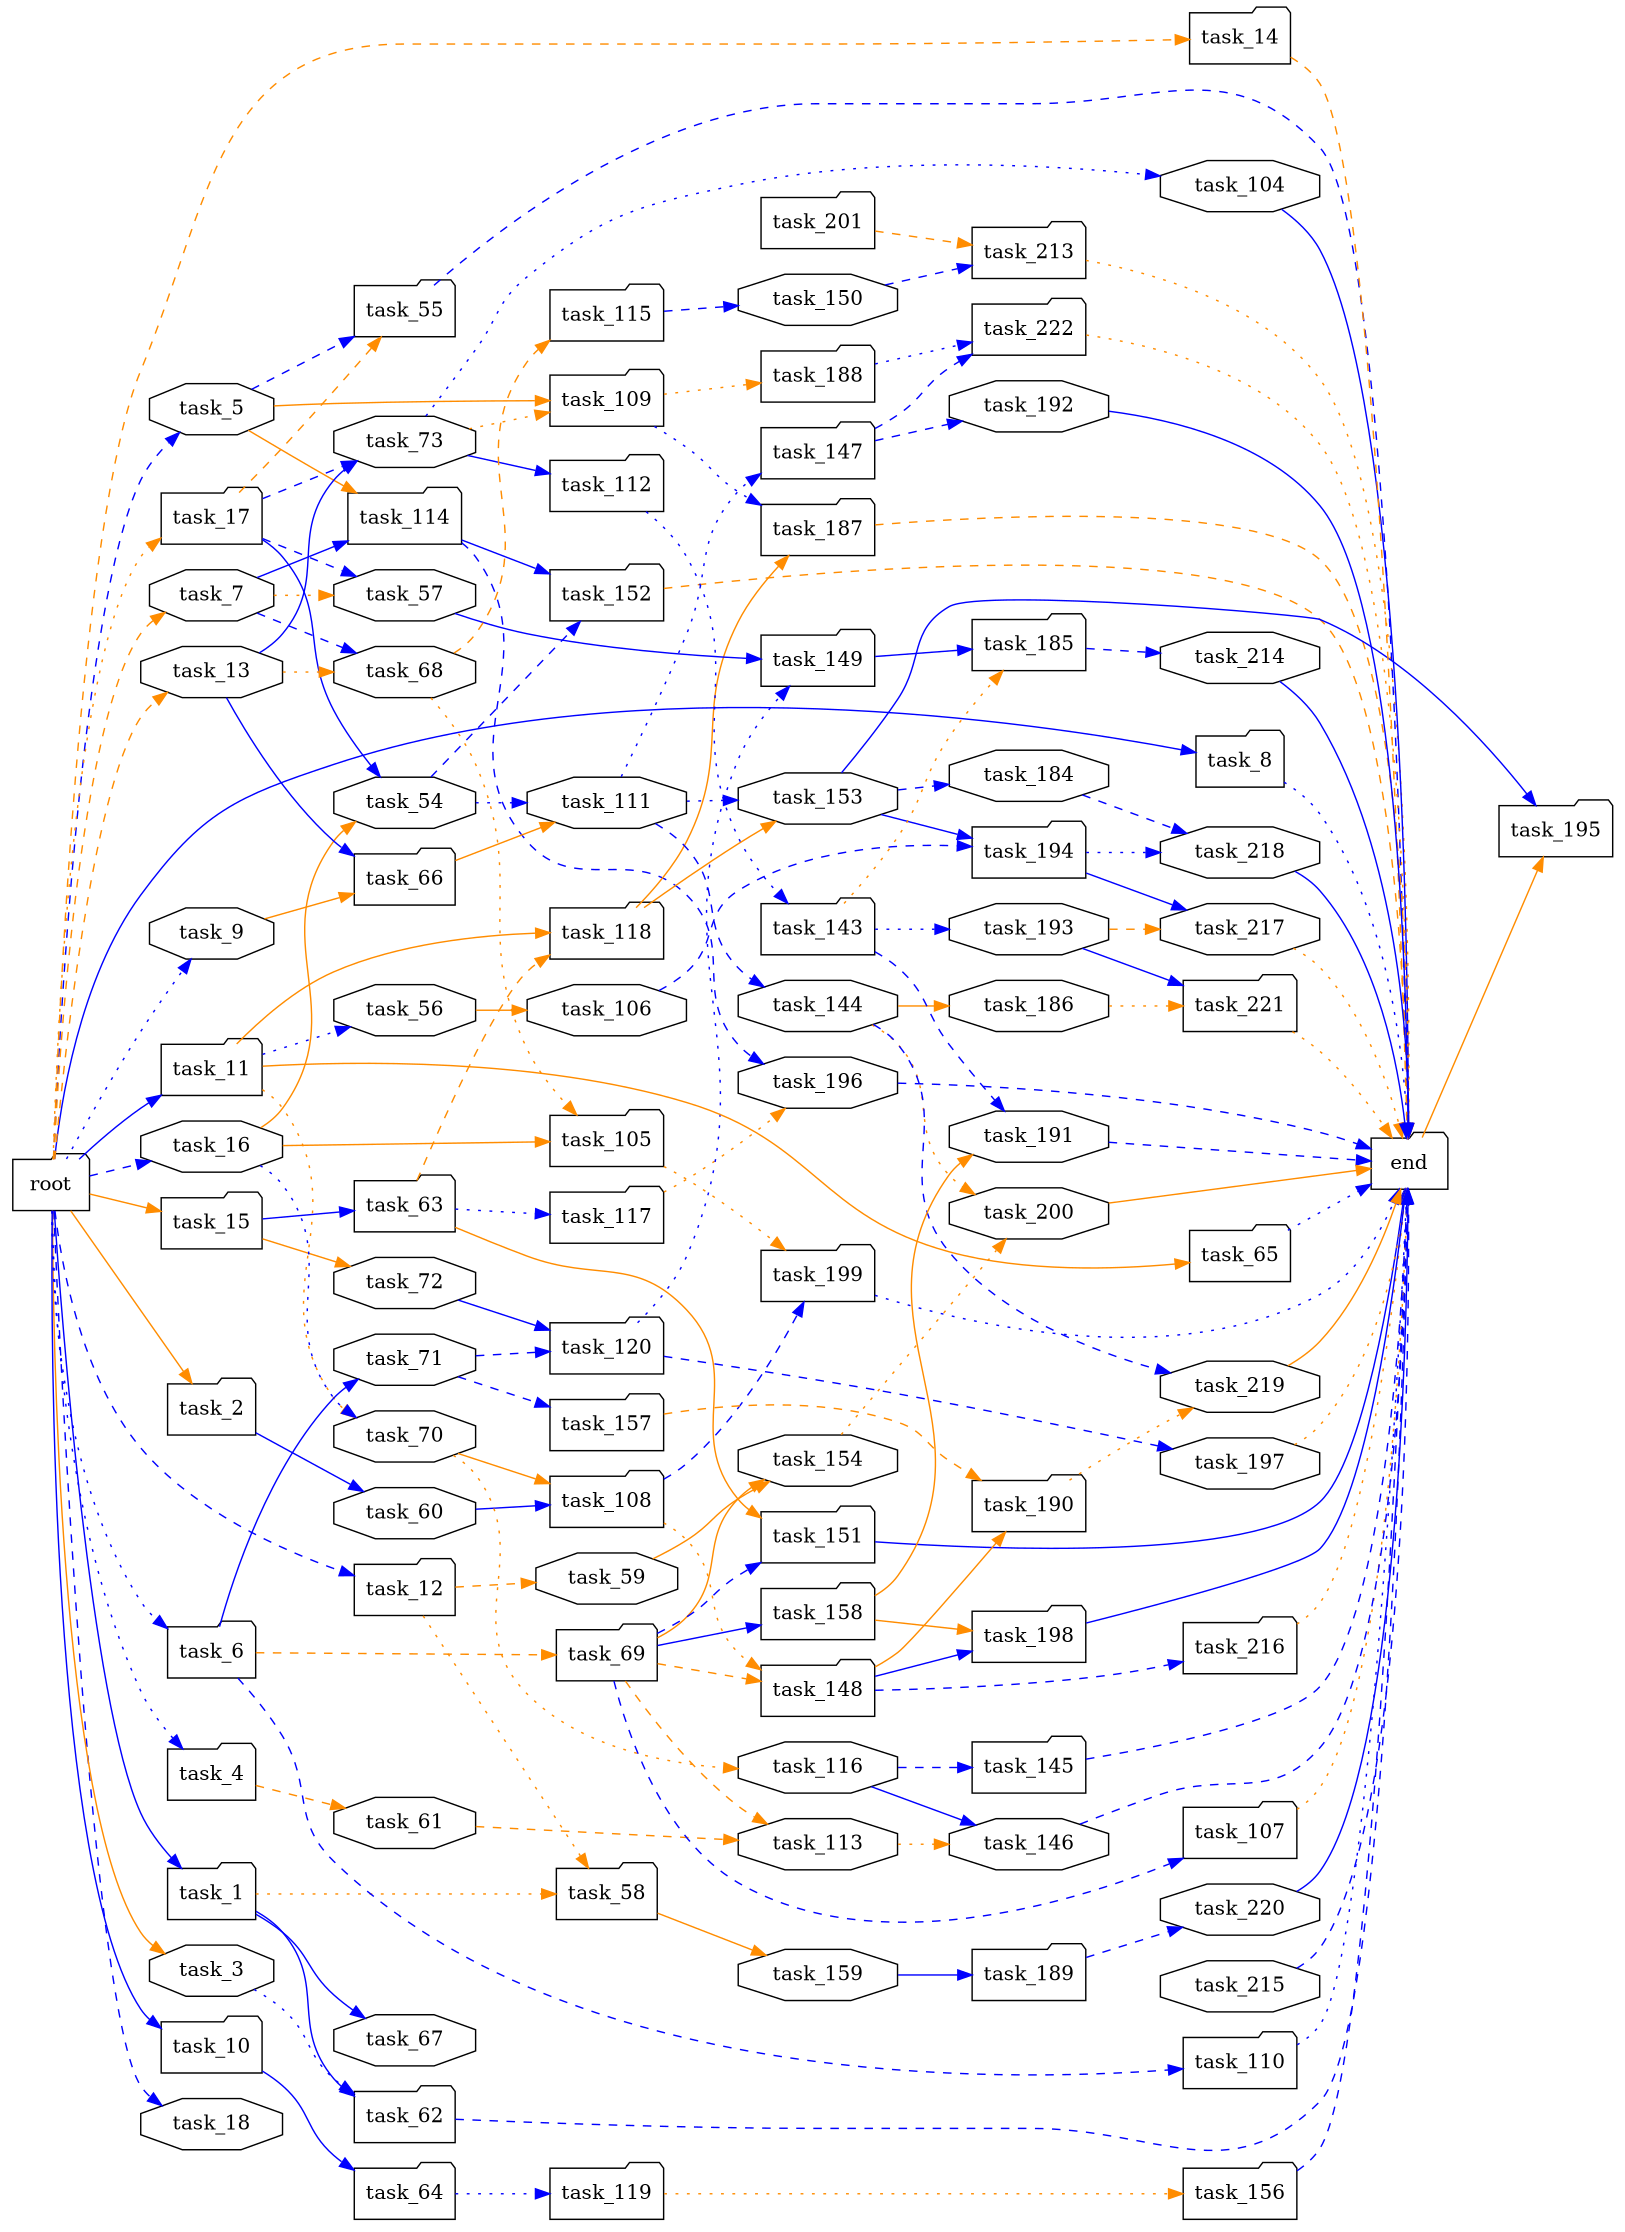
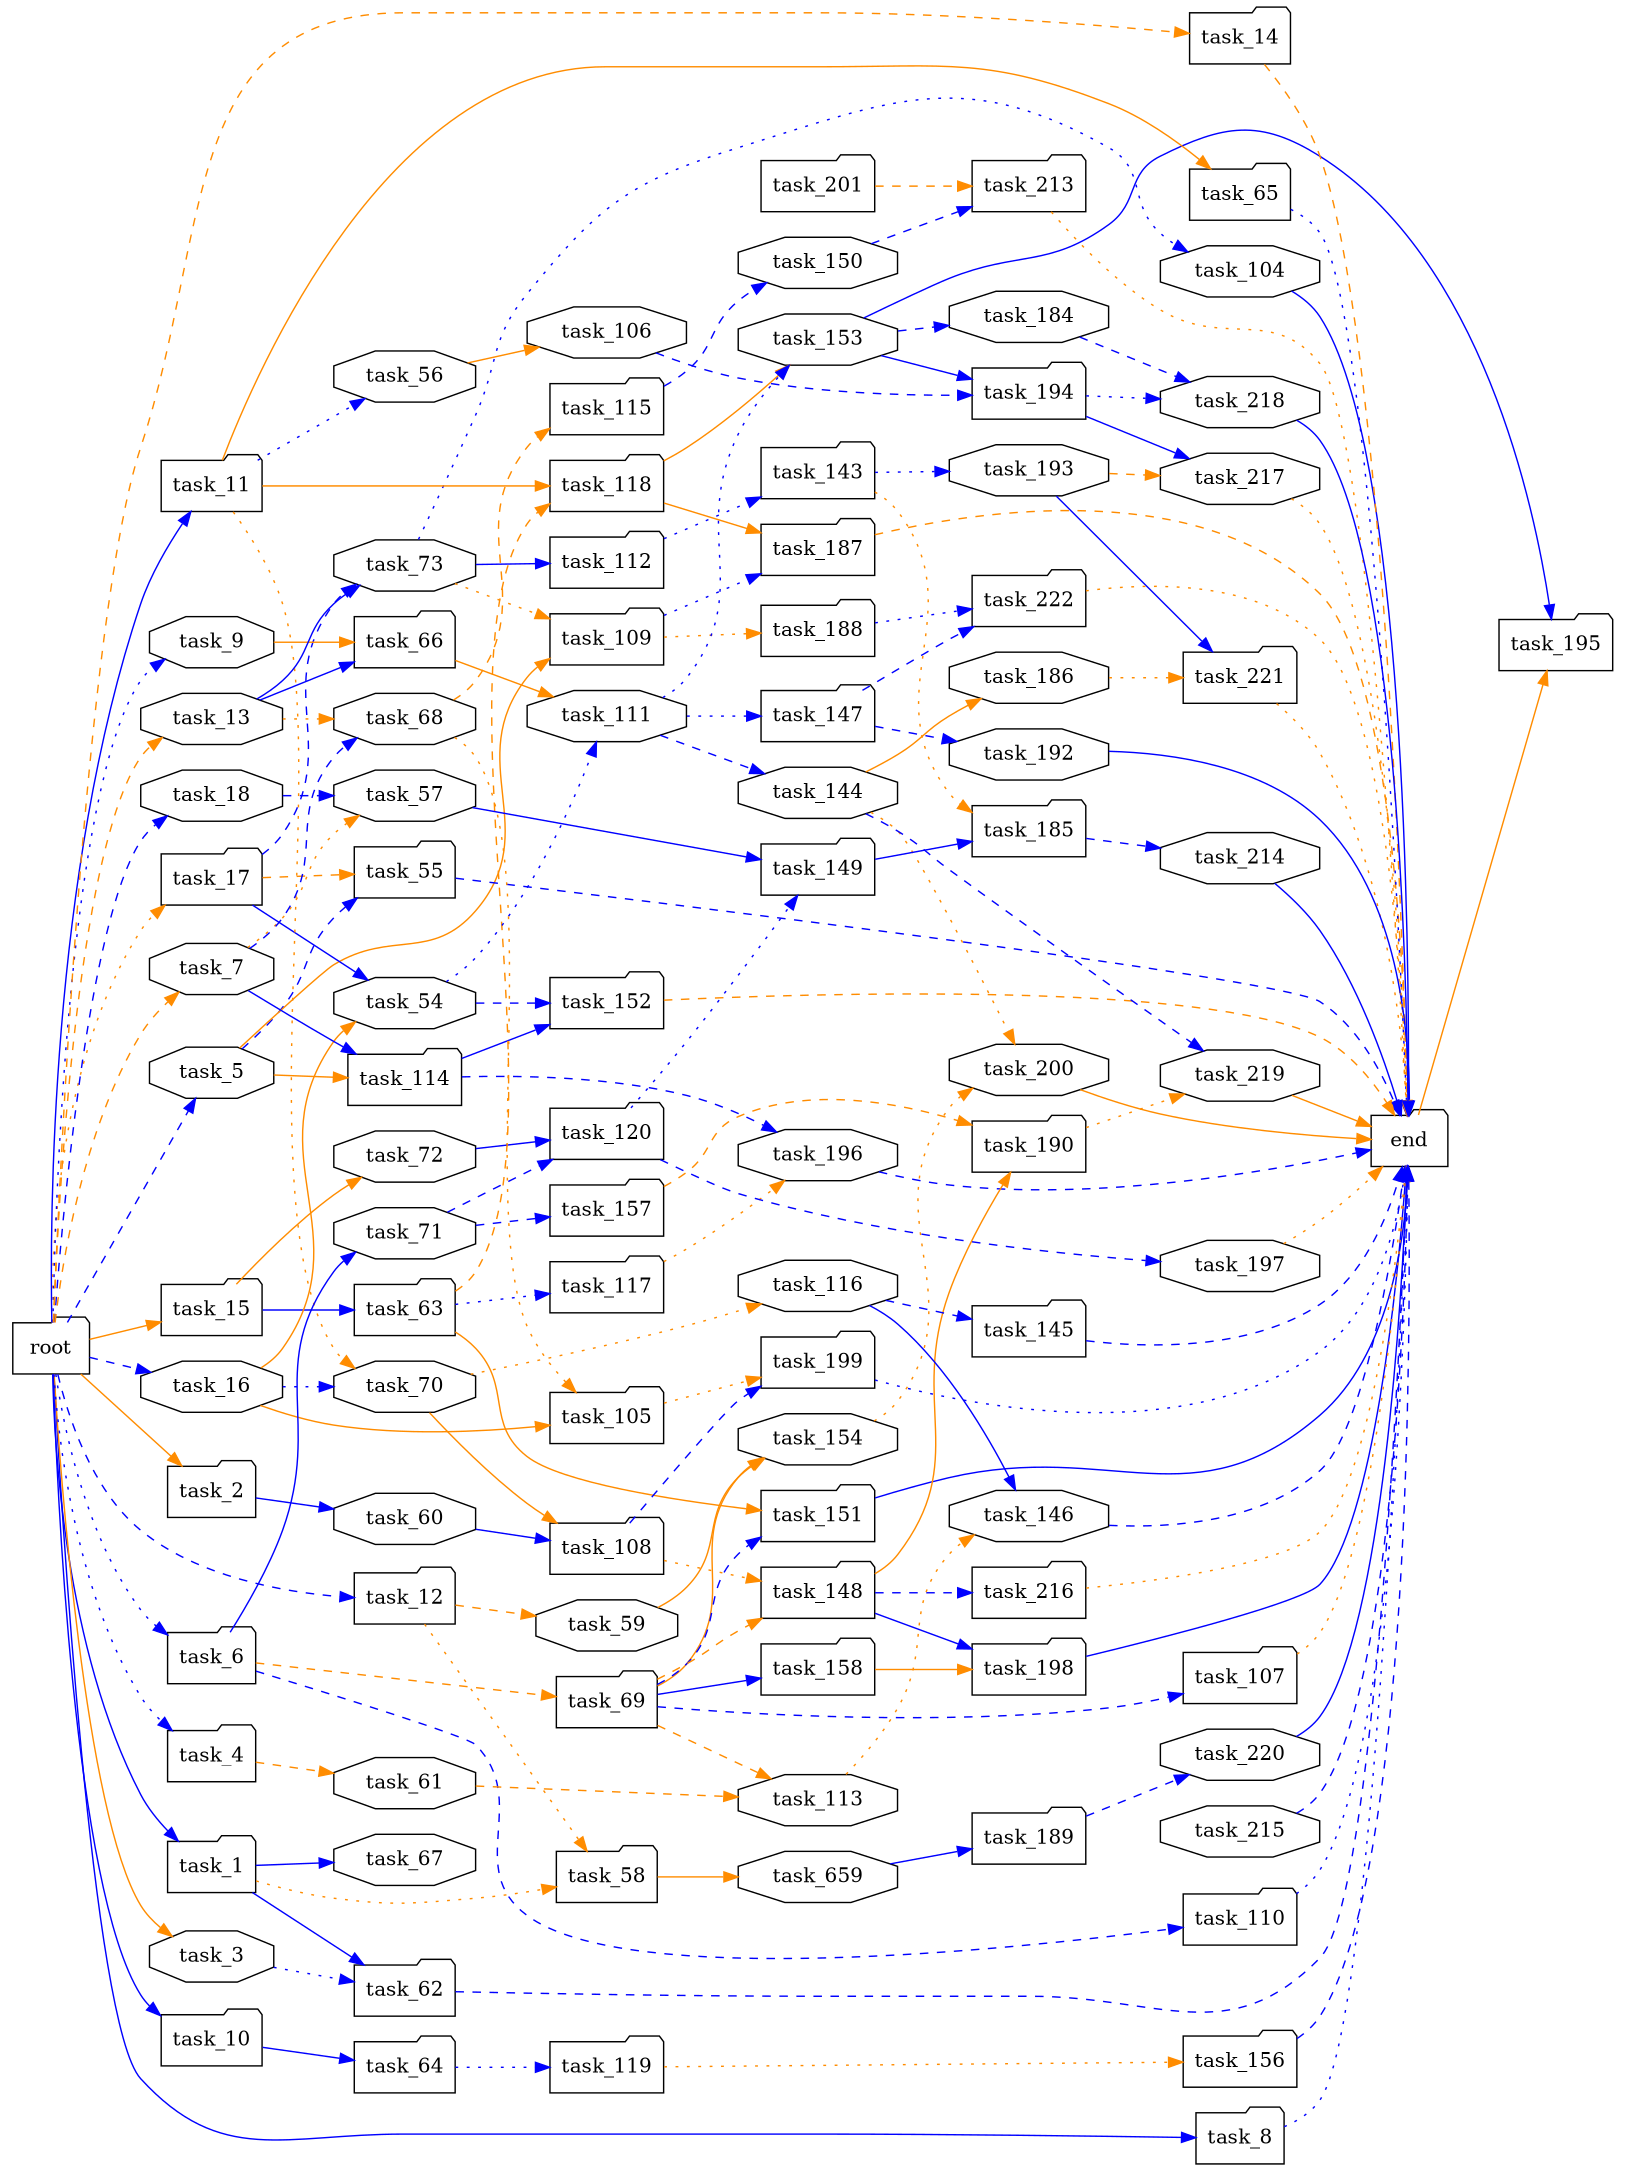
(297, 552) -> (301, 796)
(1029, 1137) -> none
(818, 1975) -> (818, 1877)
